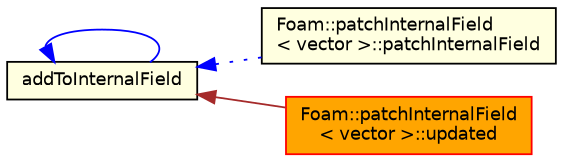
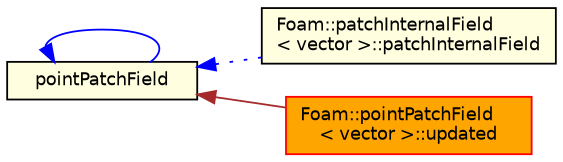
(102, 81) -> (102, 81)
(409, 126) -> (409, 126)
